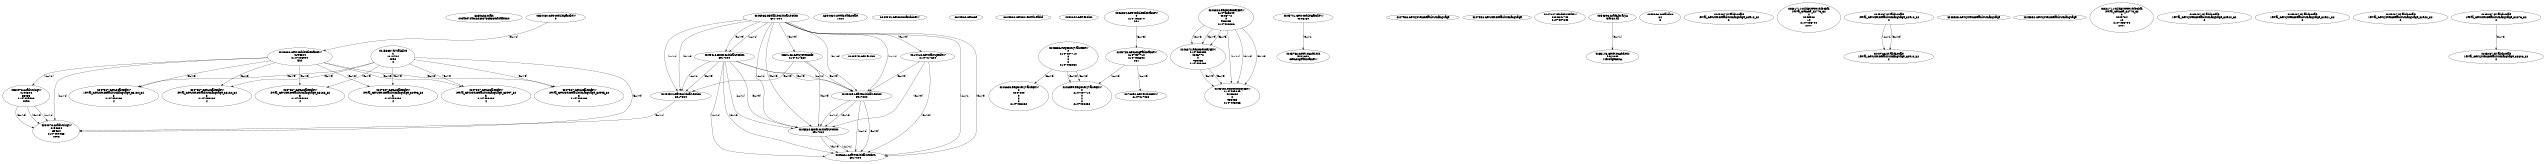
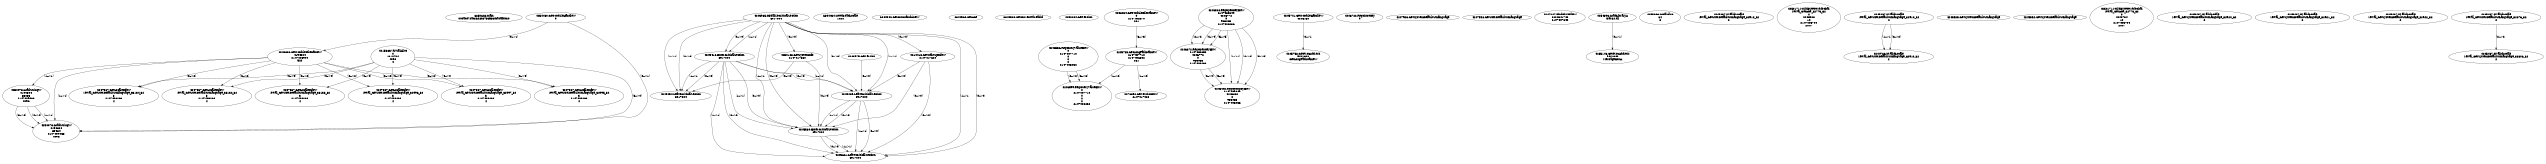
none -> (1360, 17)
(827, 77) -> (862, 75)
(1019, 96) -> none
(381, 127) -> (428, 127)
